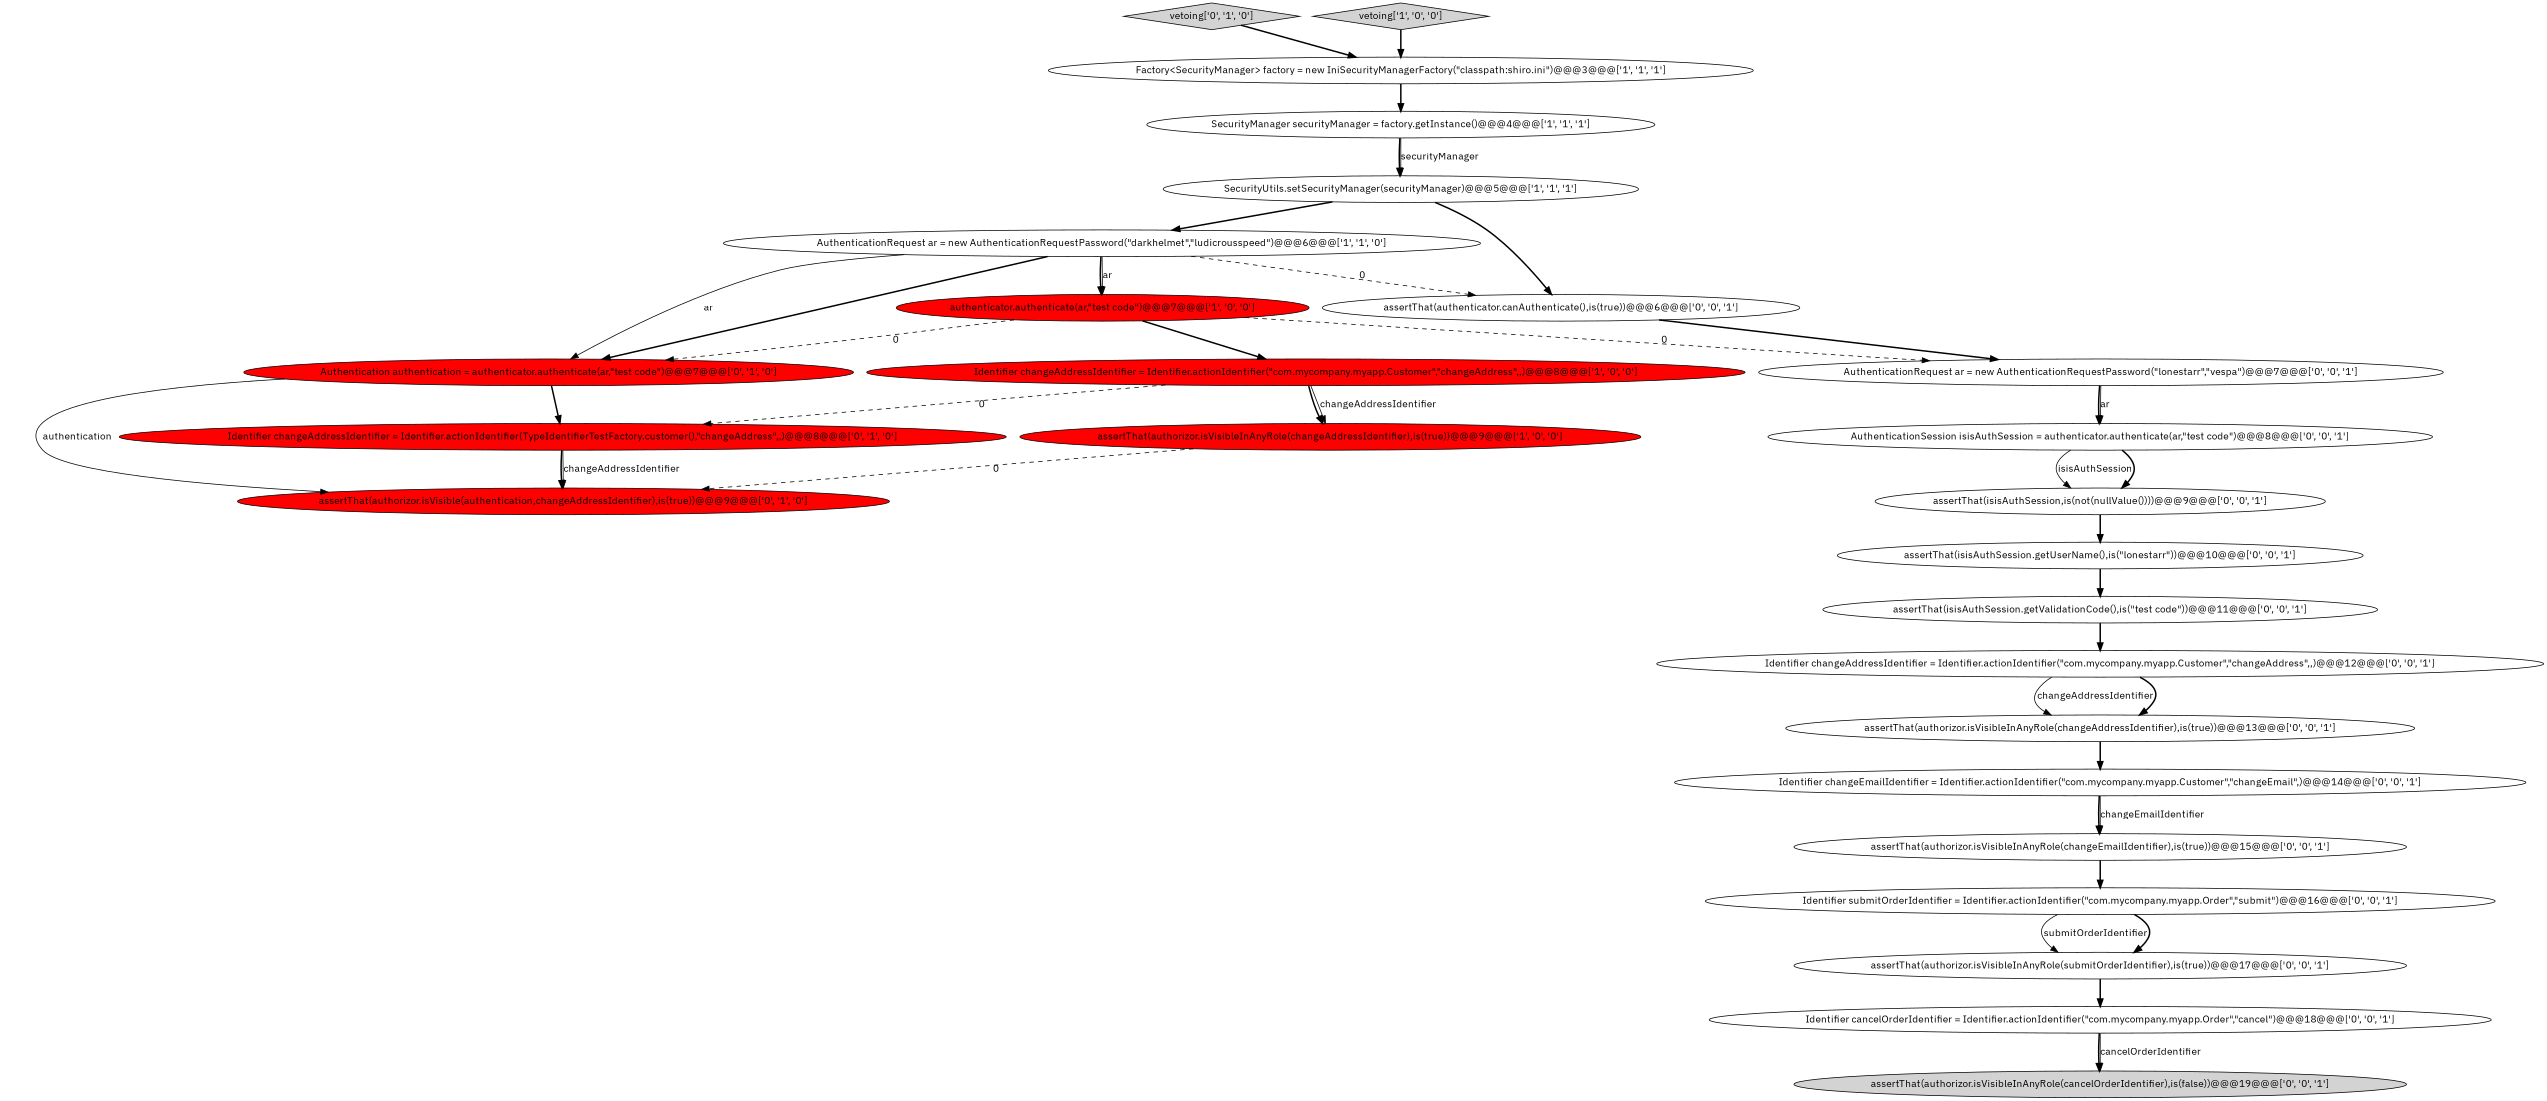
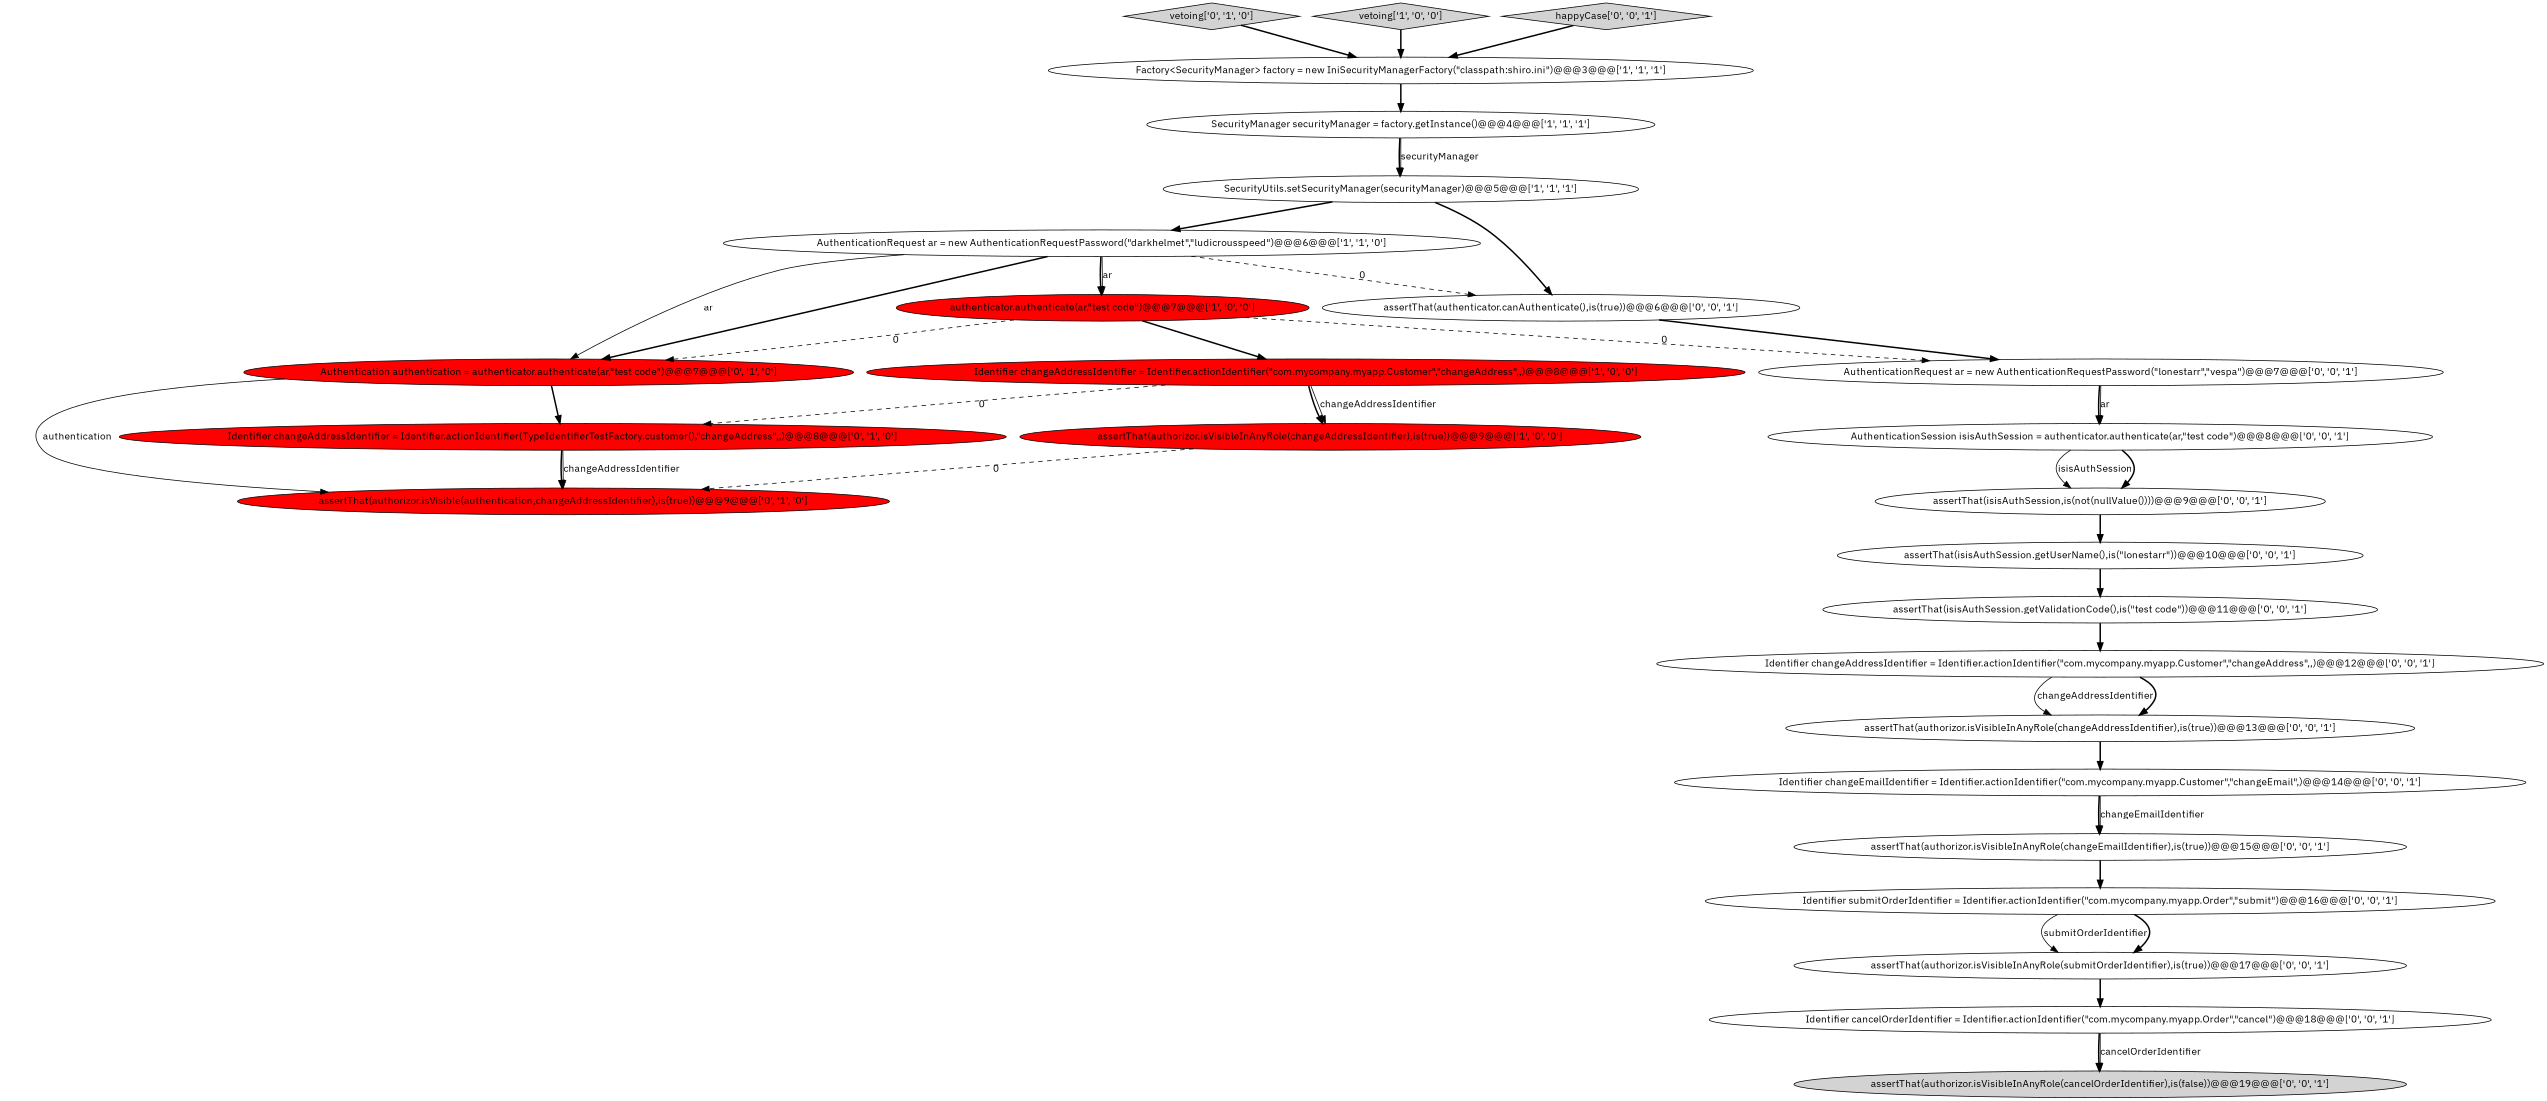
none -> (1606, 16)
